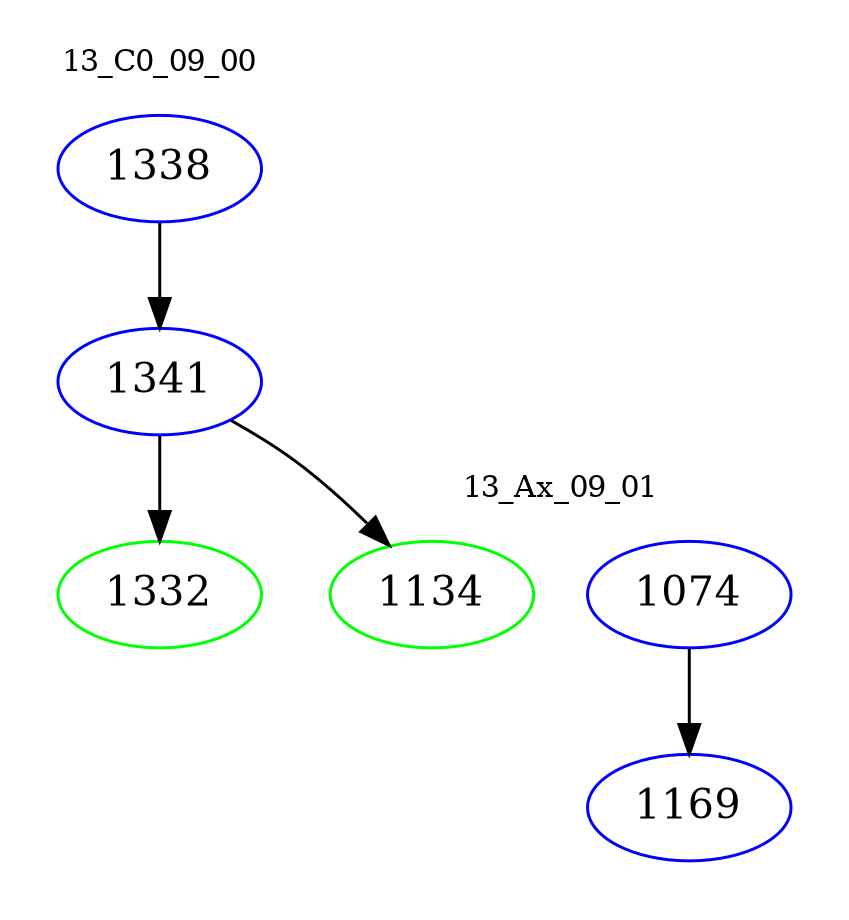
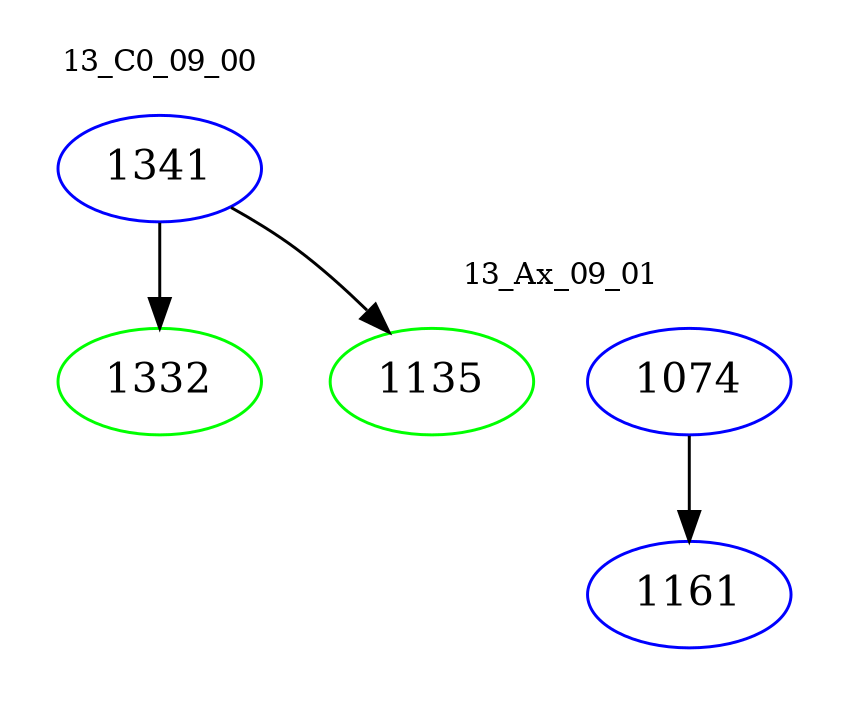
(160, 169) -> none
(432, 595) -> (432, 382)
(689, 808) -> (689, 595)
